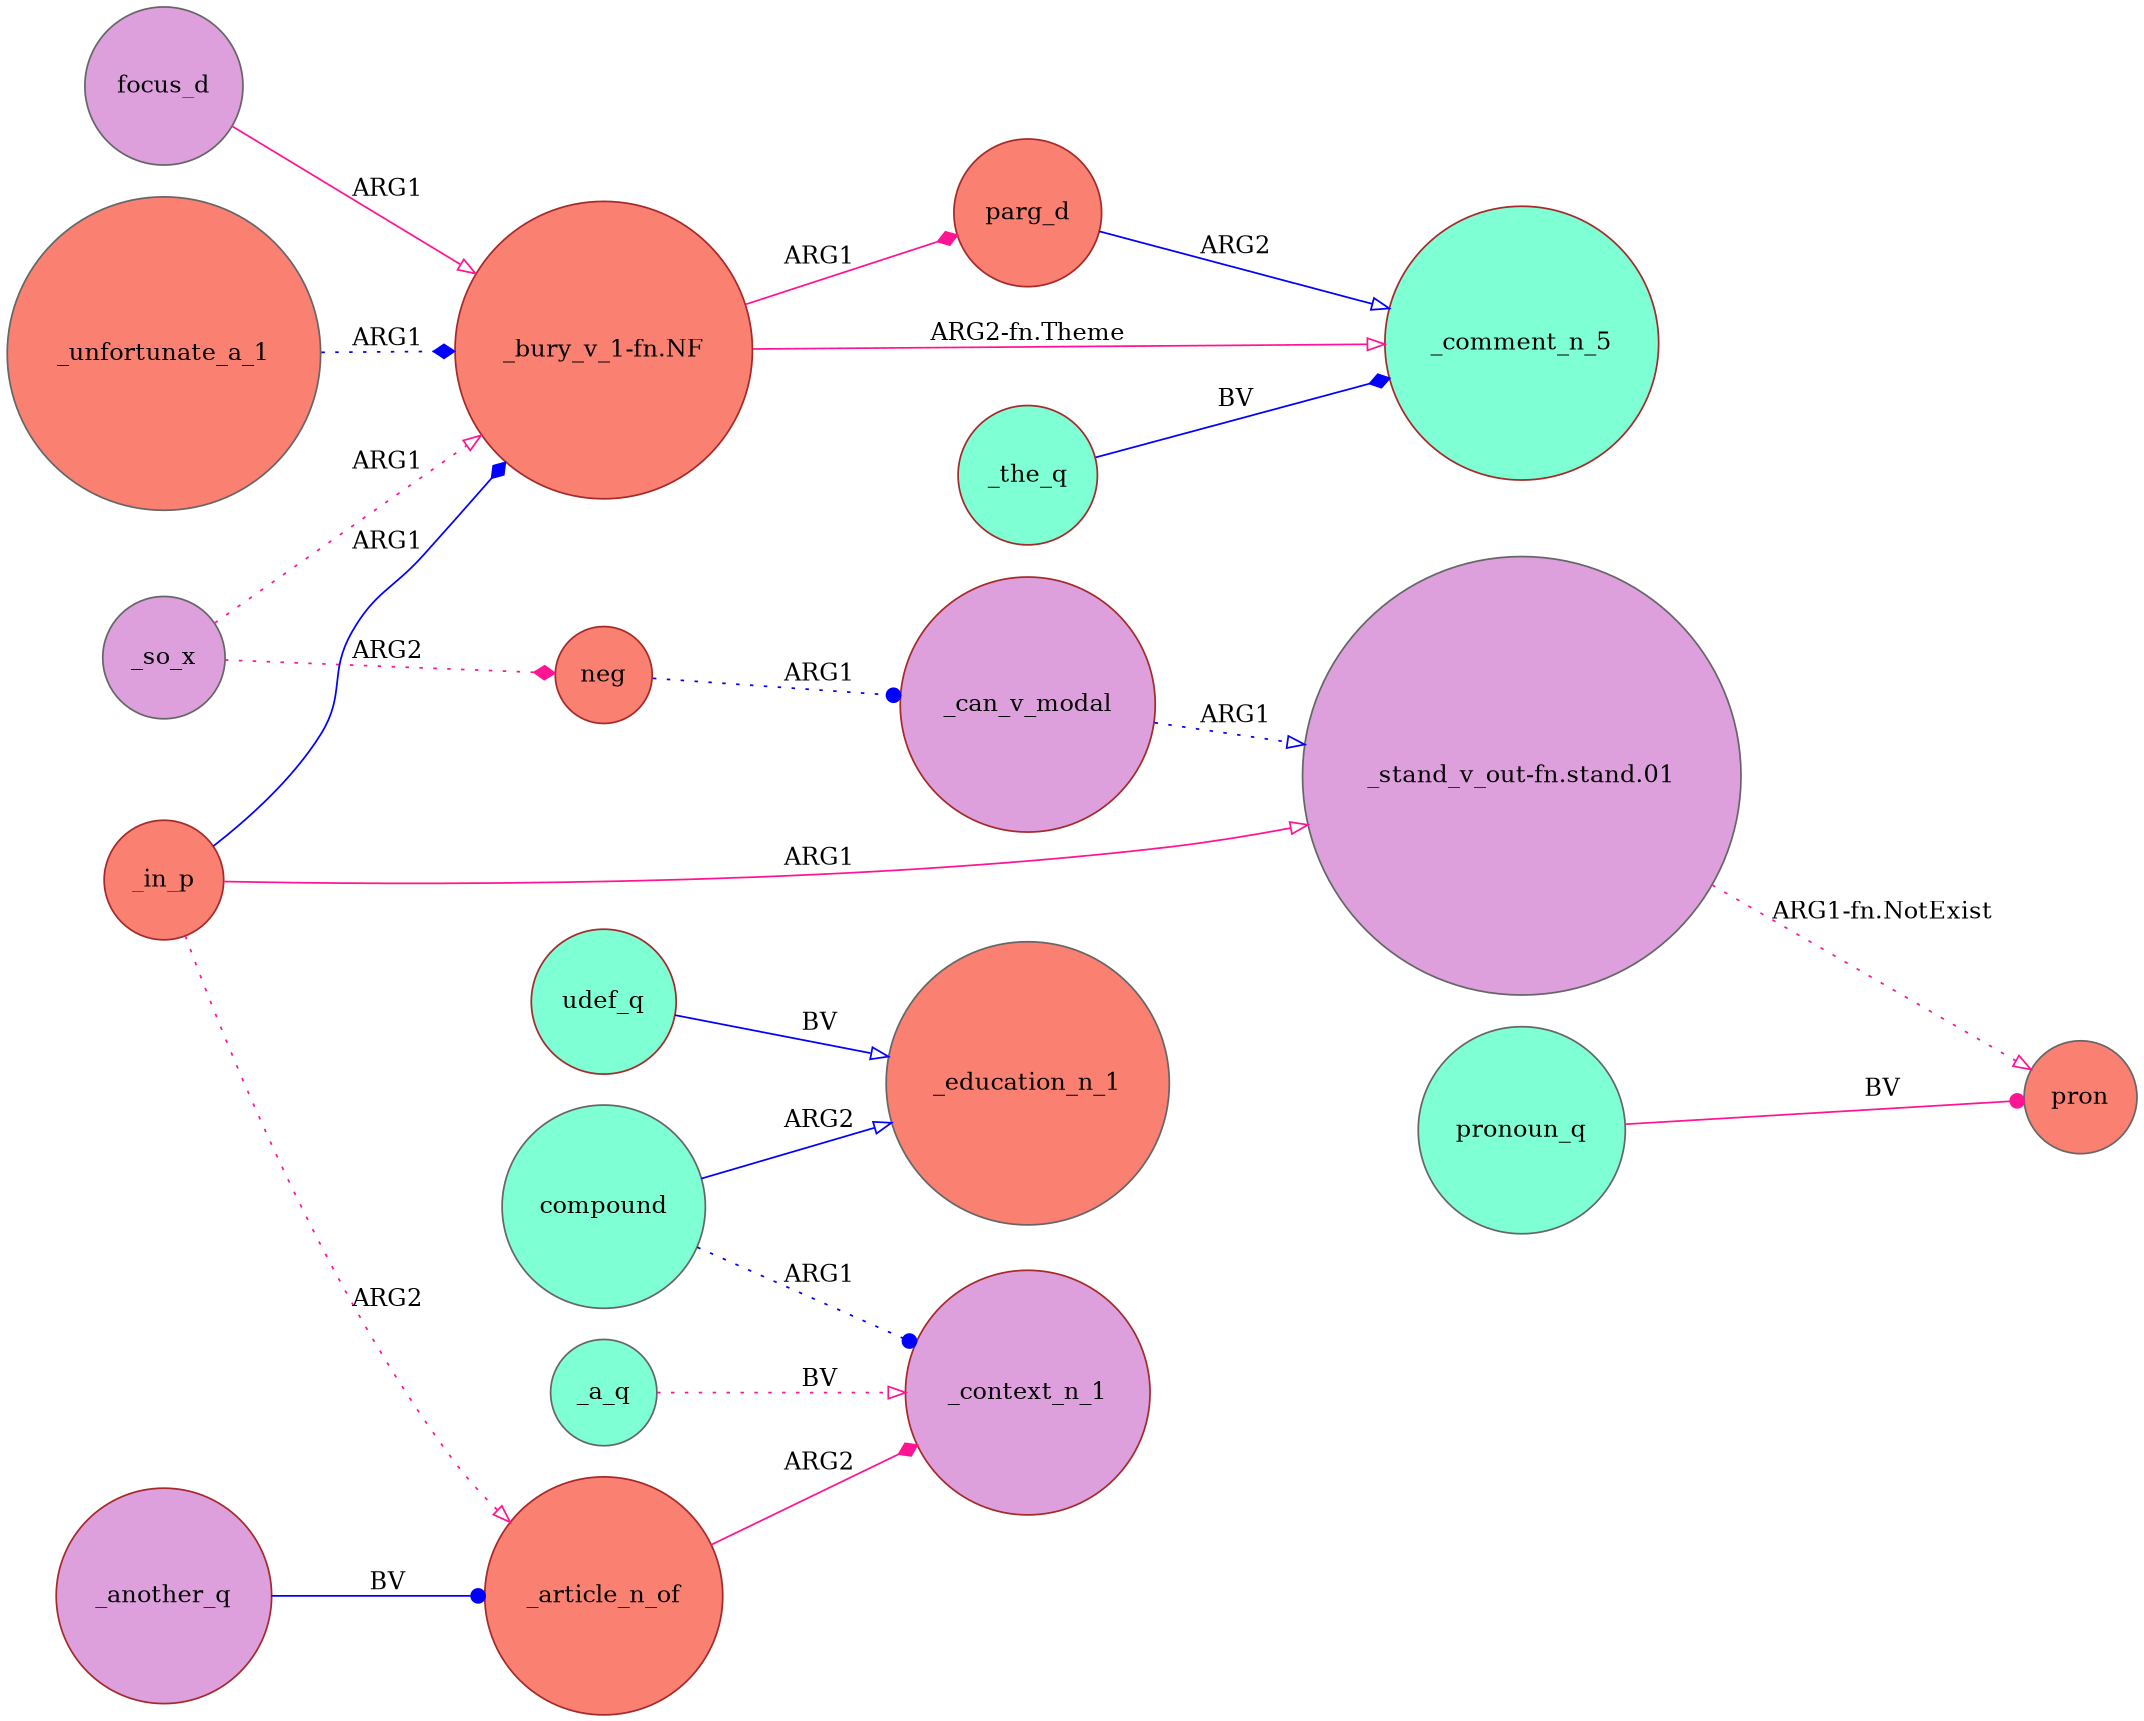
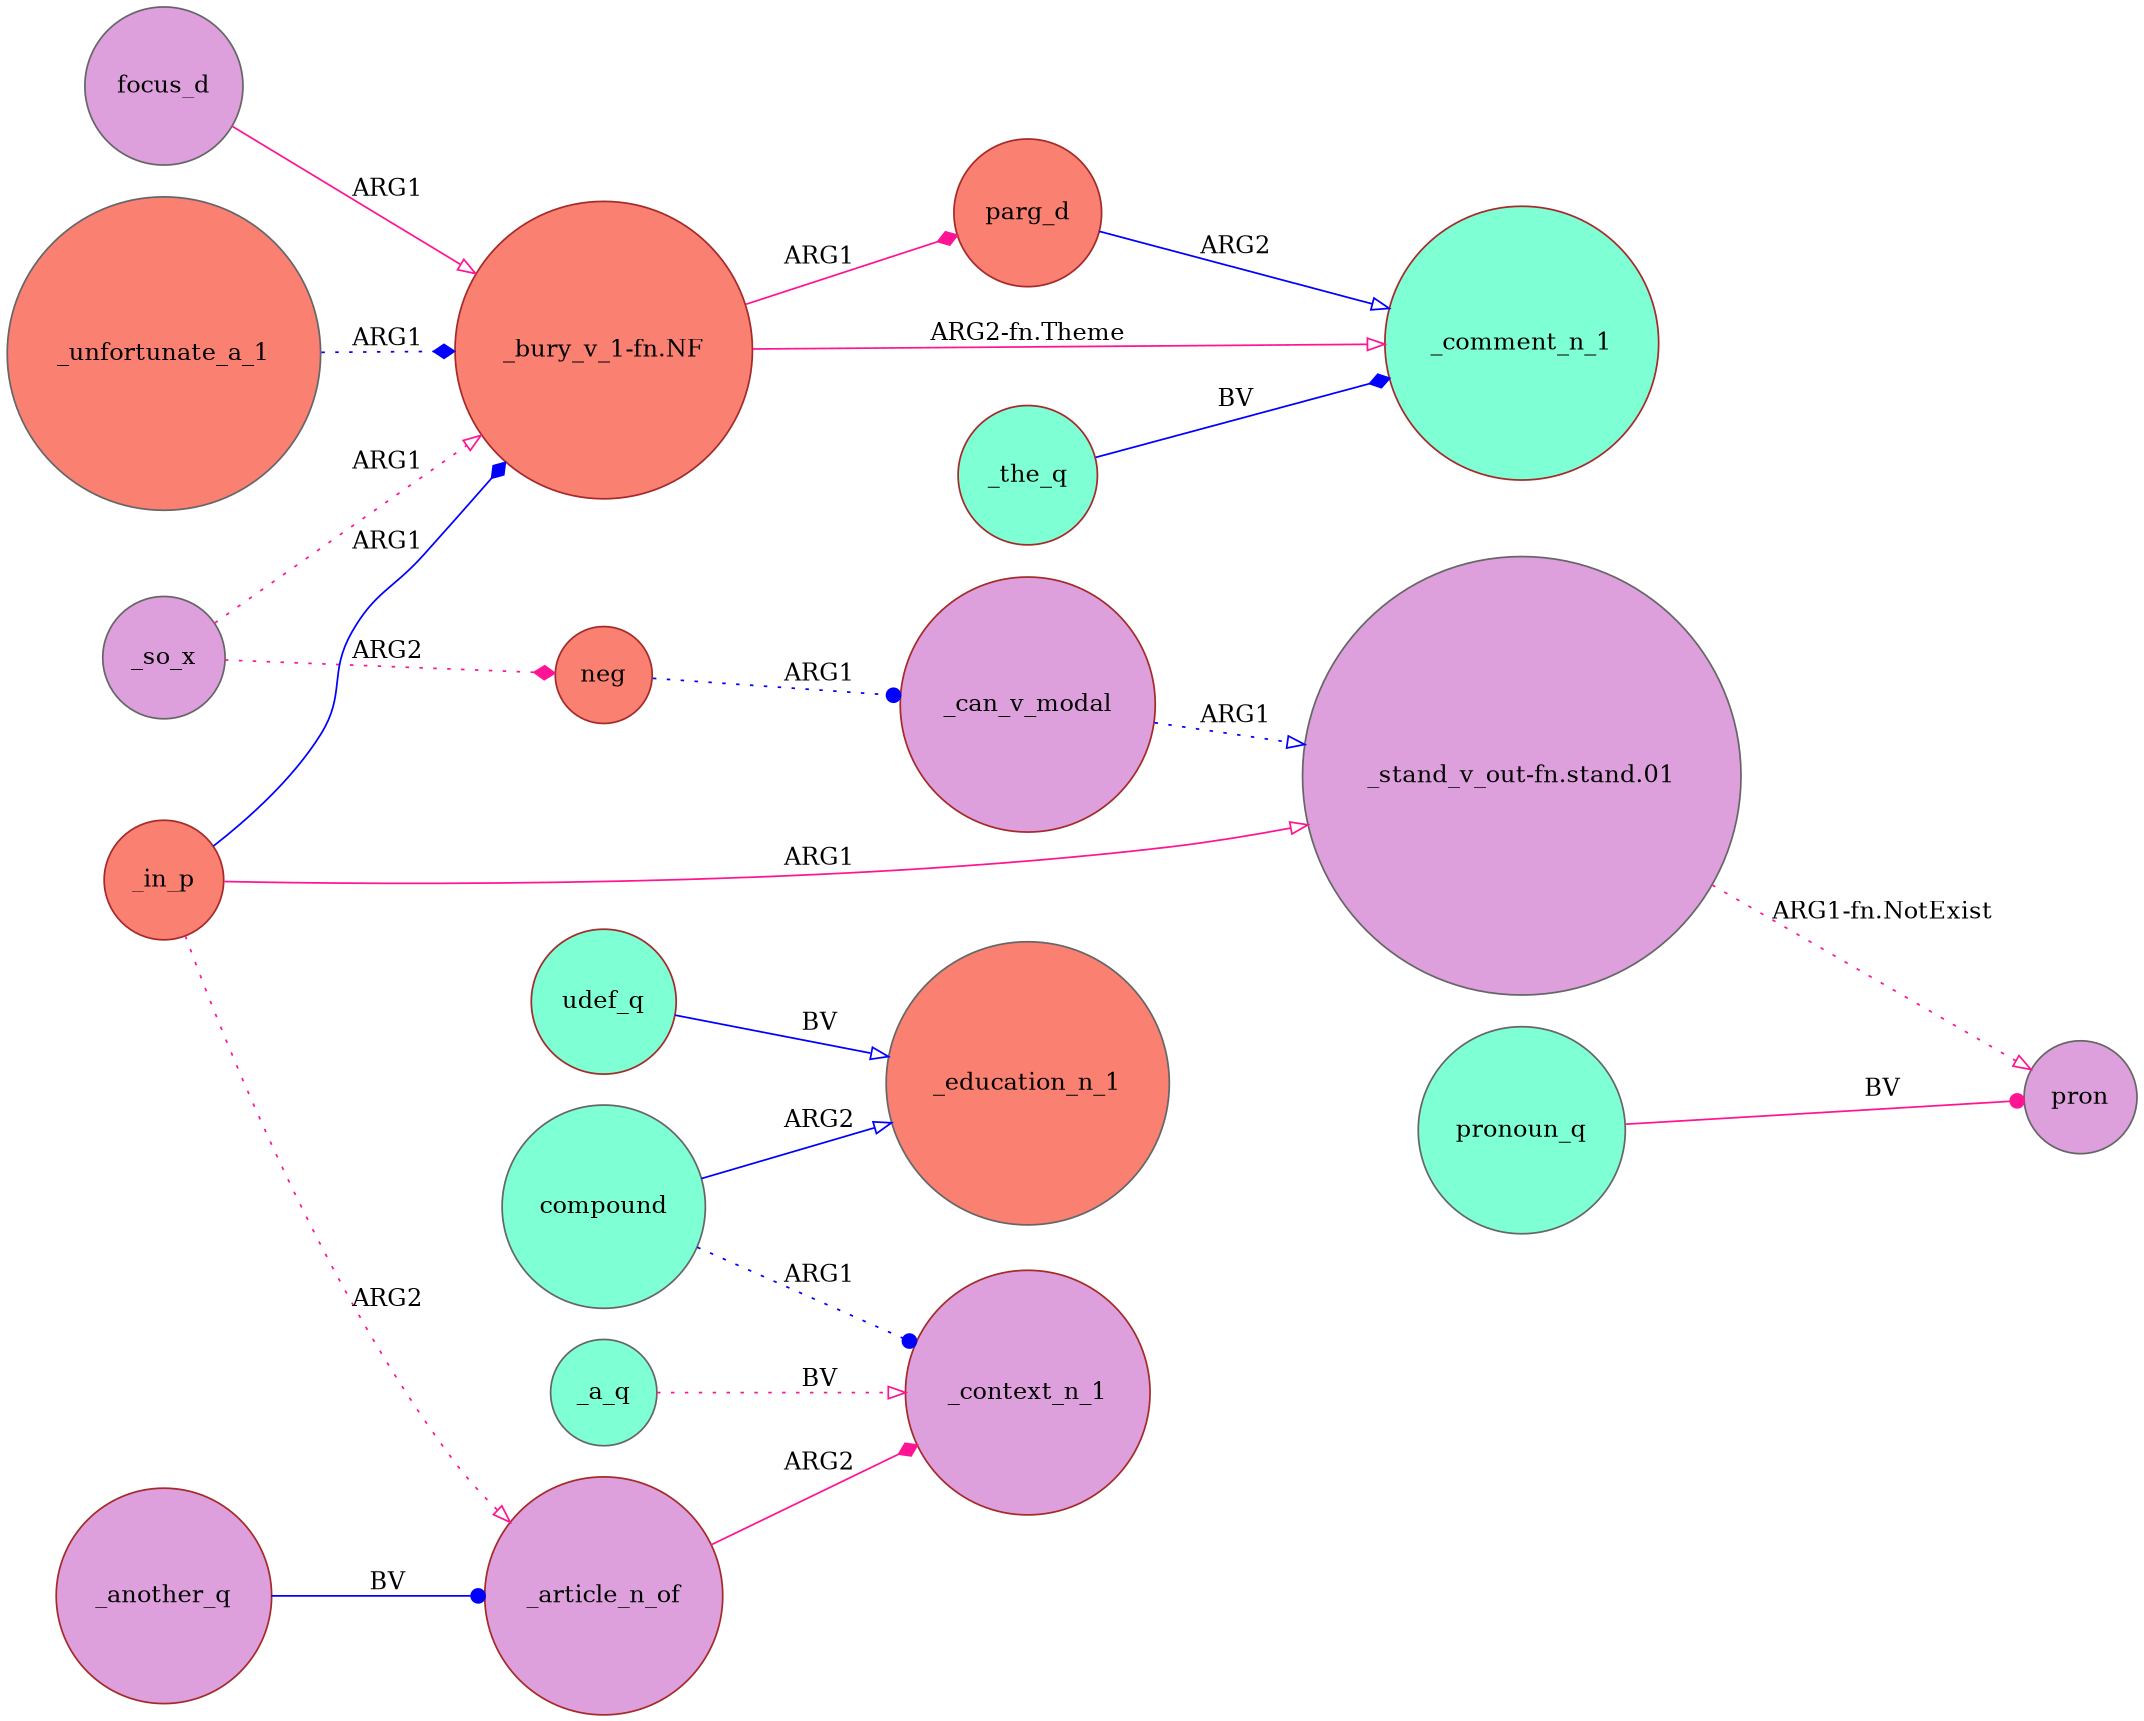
(1522, 343) -> (1522, 343)
(2080, 1097) -> (2080, 1097)
(604, 1596) -> (604, 1596)
